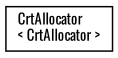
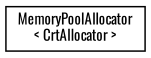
(59, 29) -> (76, 29)
